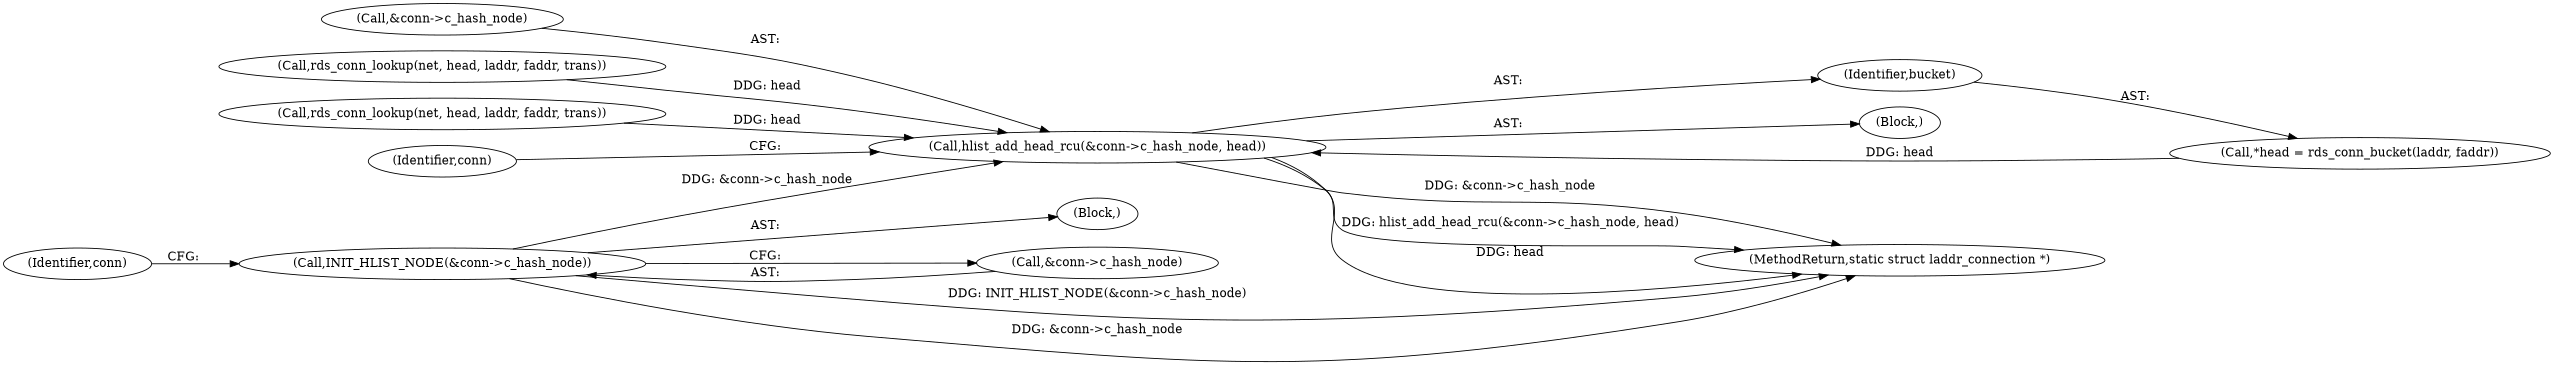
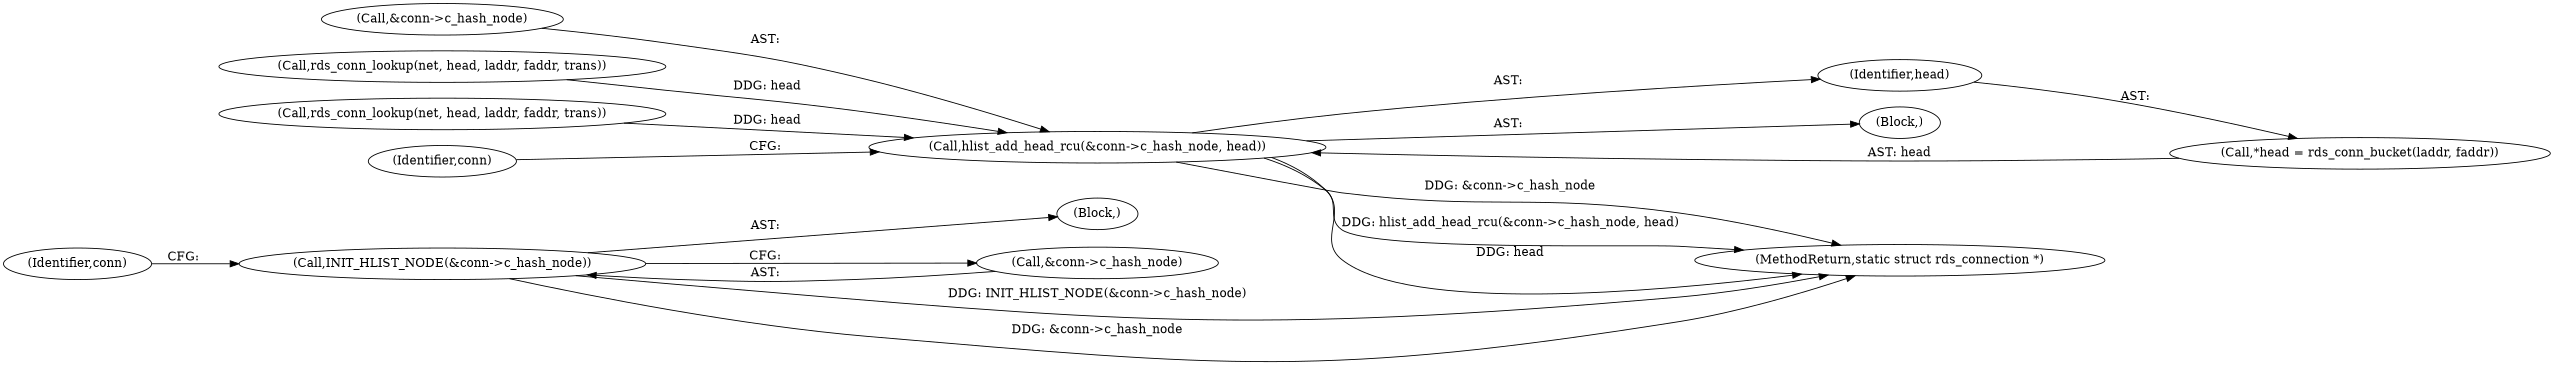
(1900, 75) -> (1900, 75)
(1900, 153) -> (1900, 153)
(753, 203) -> none
(1900, 260) -> (1900, 260)
